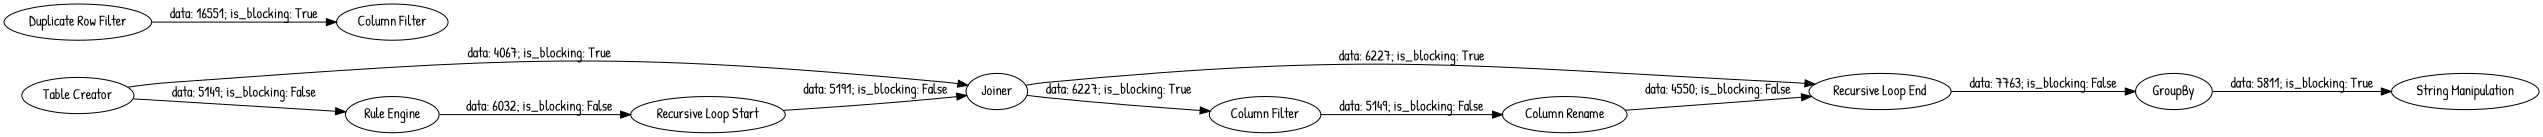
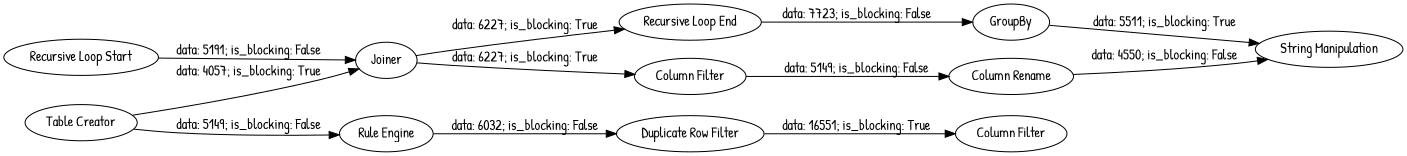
(539, 54) -> (249, 72)
(2043, 84) -> (857, 15)
(2302, 84) -> (1164, 23)
(1713, 104) -> (1165, 69)
(530, 115) -> (520, 134)
